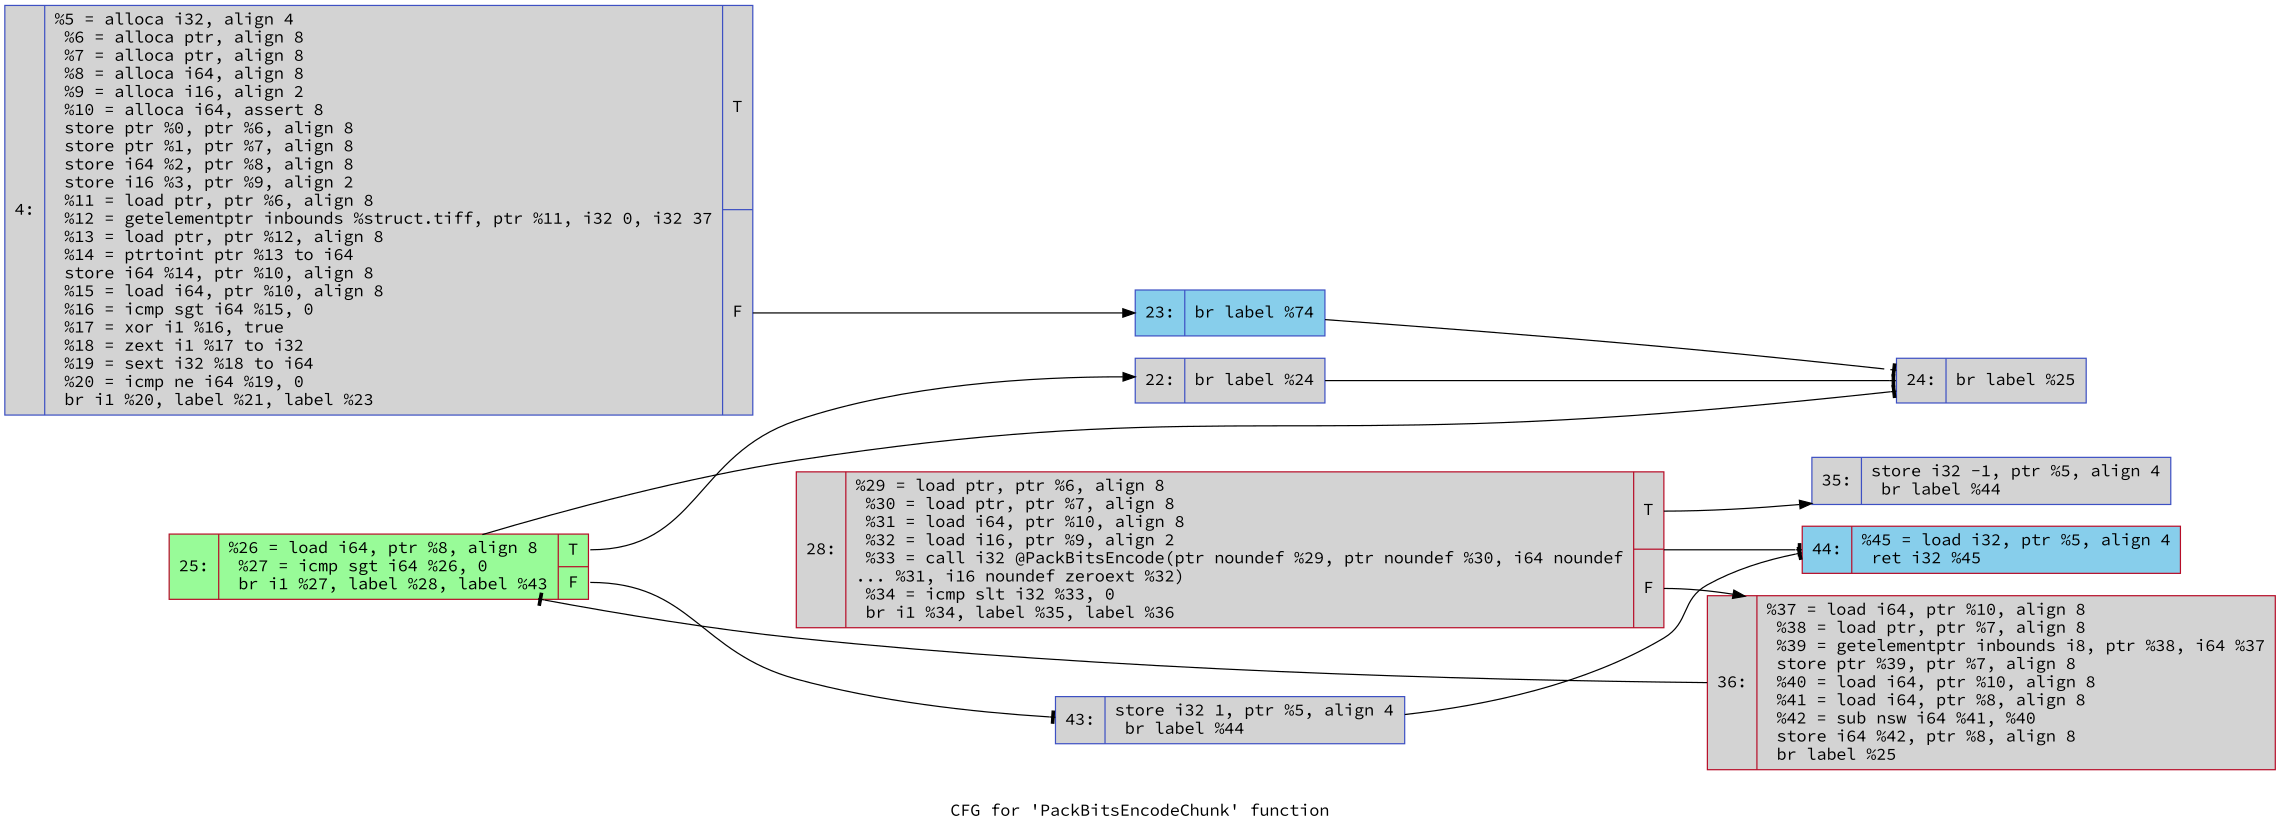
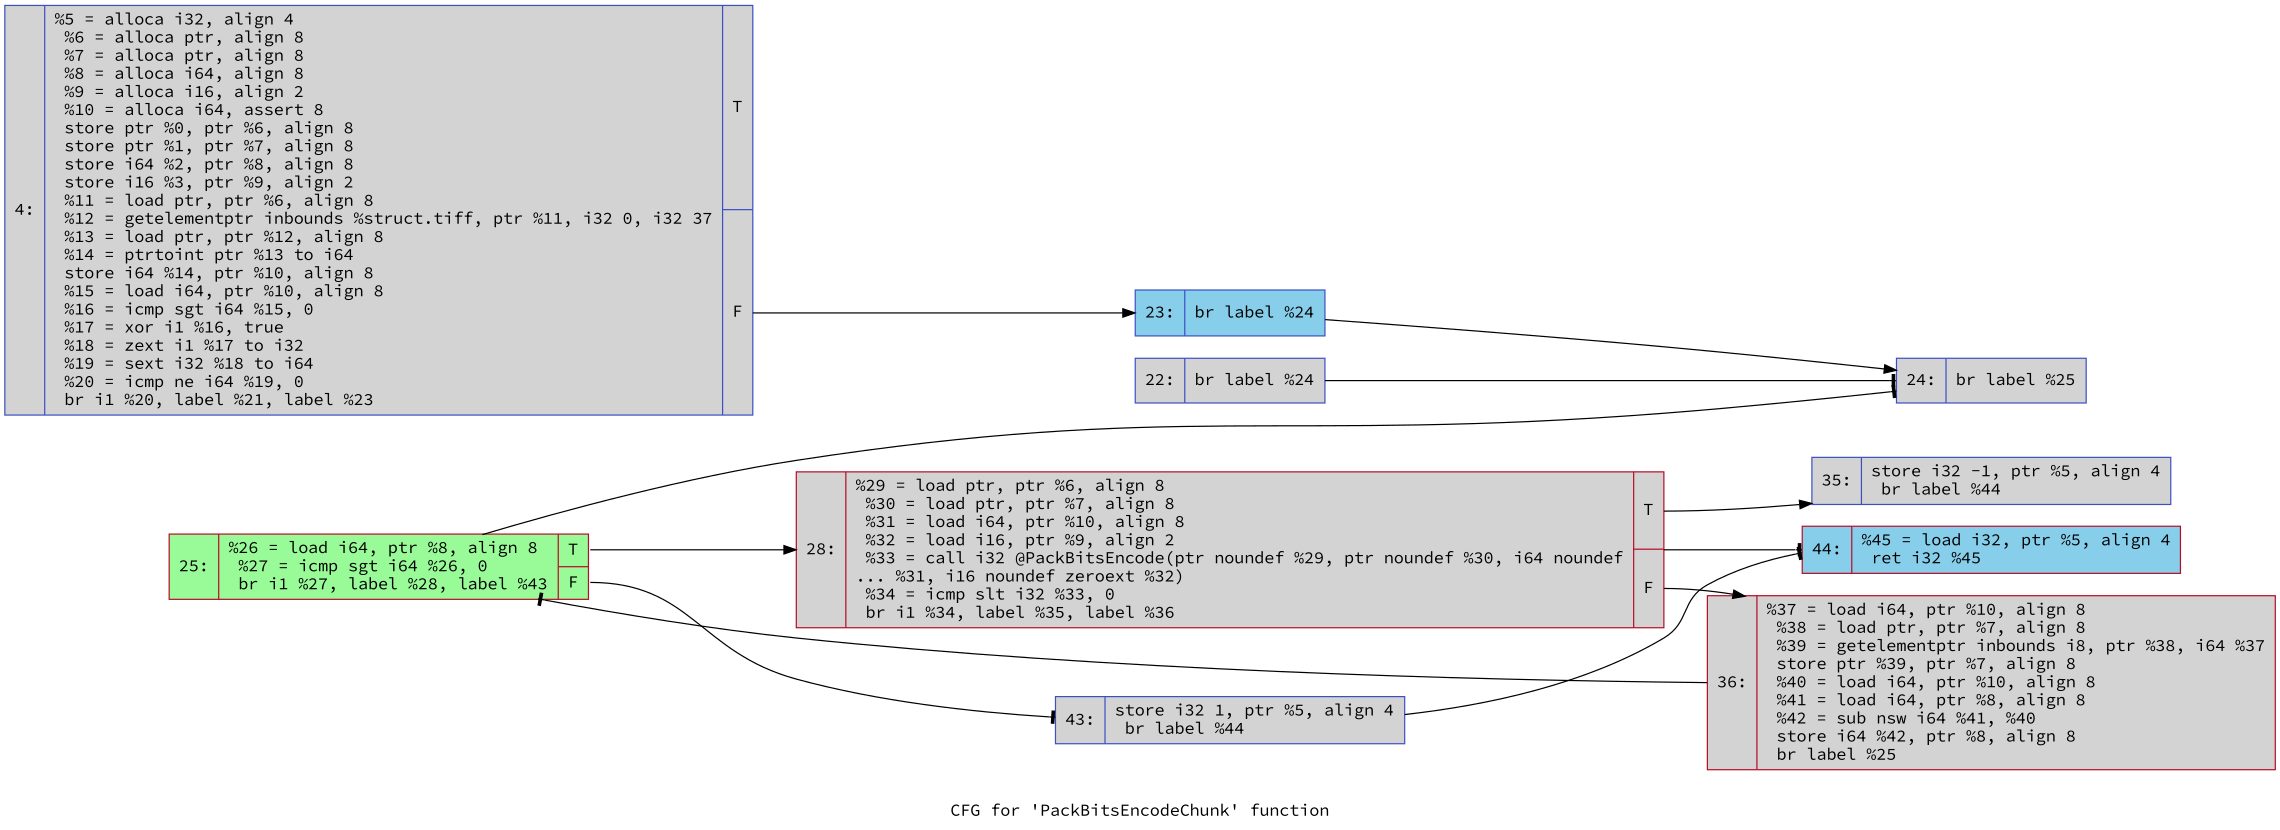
(1255, 312) -> (1255, 312)
(1605, 342) -> (1605, 342)
(835, 409) -> (687, 550)
